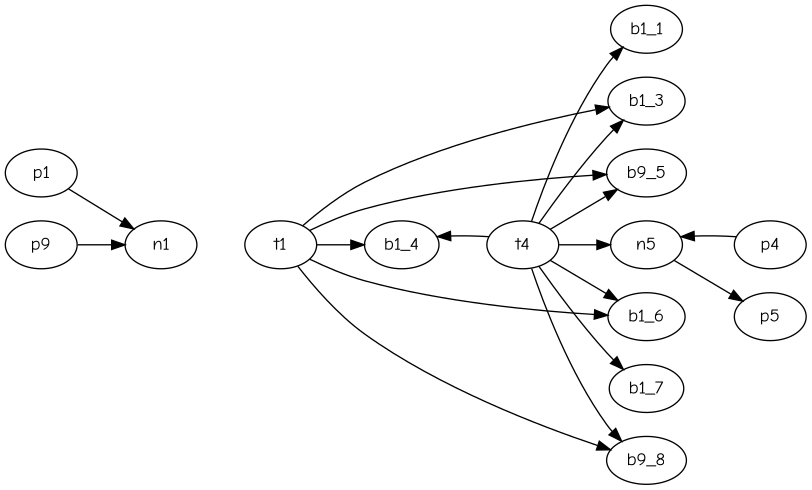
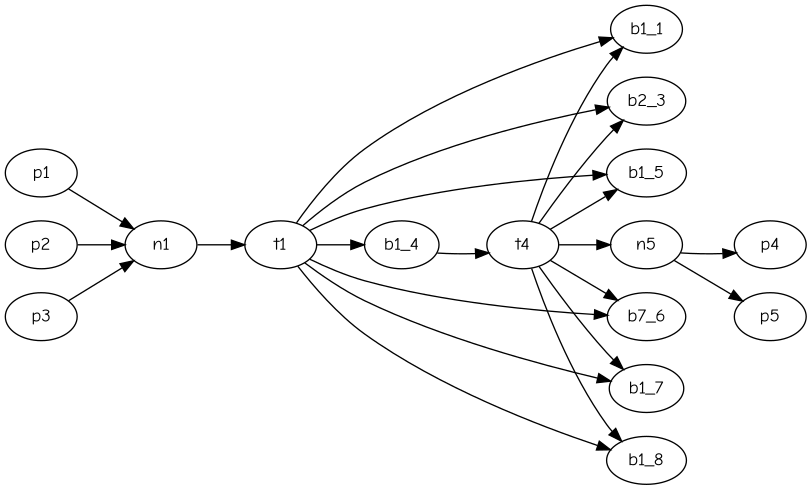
(647, 101) -> (647, 101)
none -> (433, 108)
(647, 173) -> (647, 173)
(470, 236) -> (456, 254)
(715, 236) -> (702, 254)
(41, 245) -> (41, 245)
none -> (214, 245)
none -> (41, 317)
(647, 317) -> (647, 317)
none -> (445, 334)
(647, 460) -> (647, 460)
